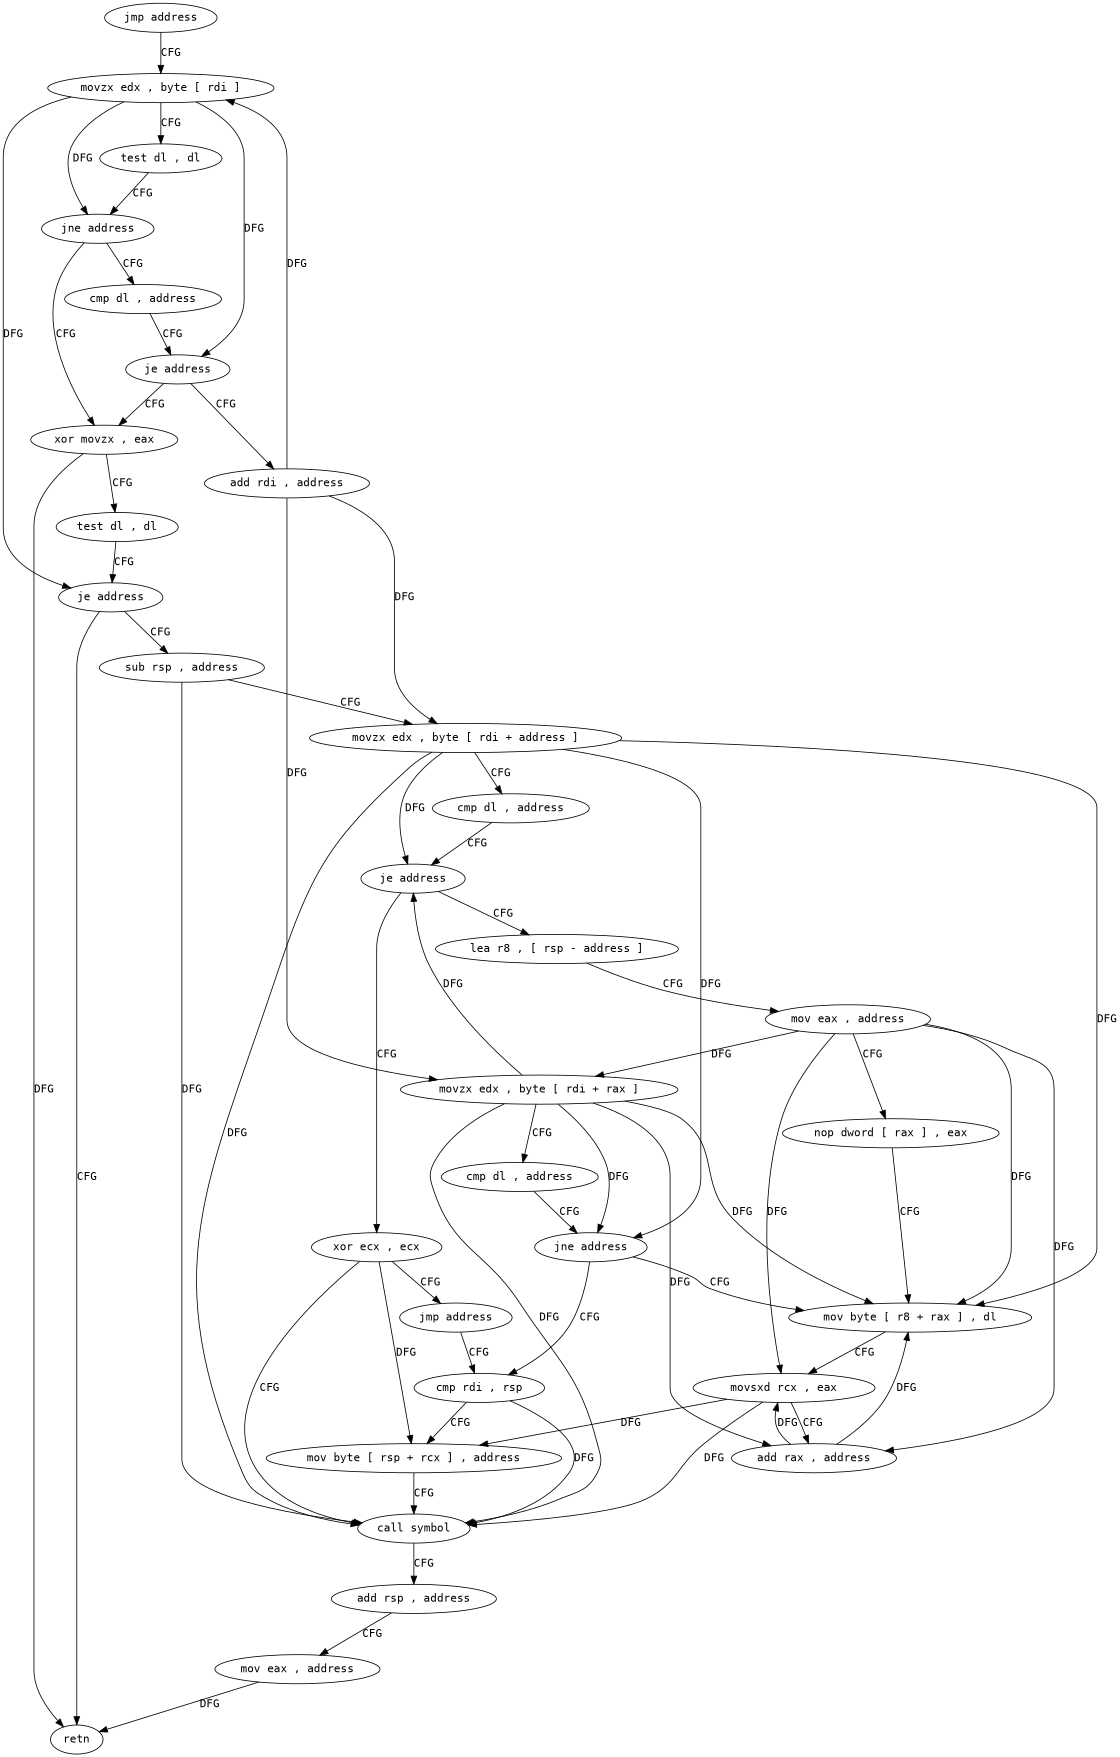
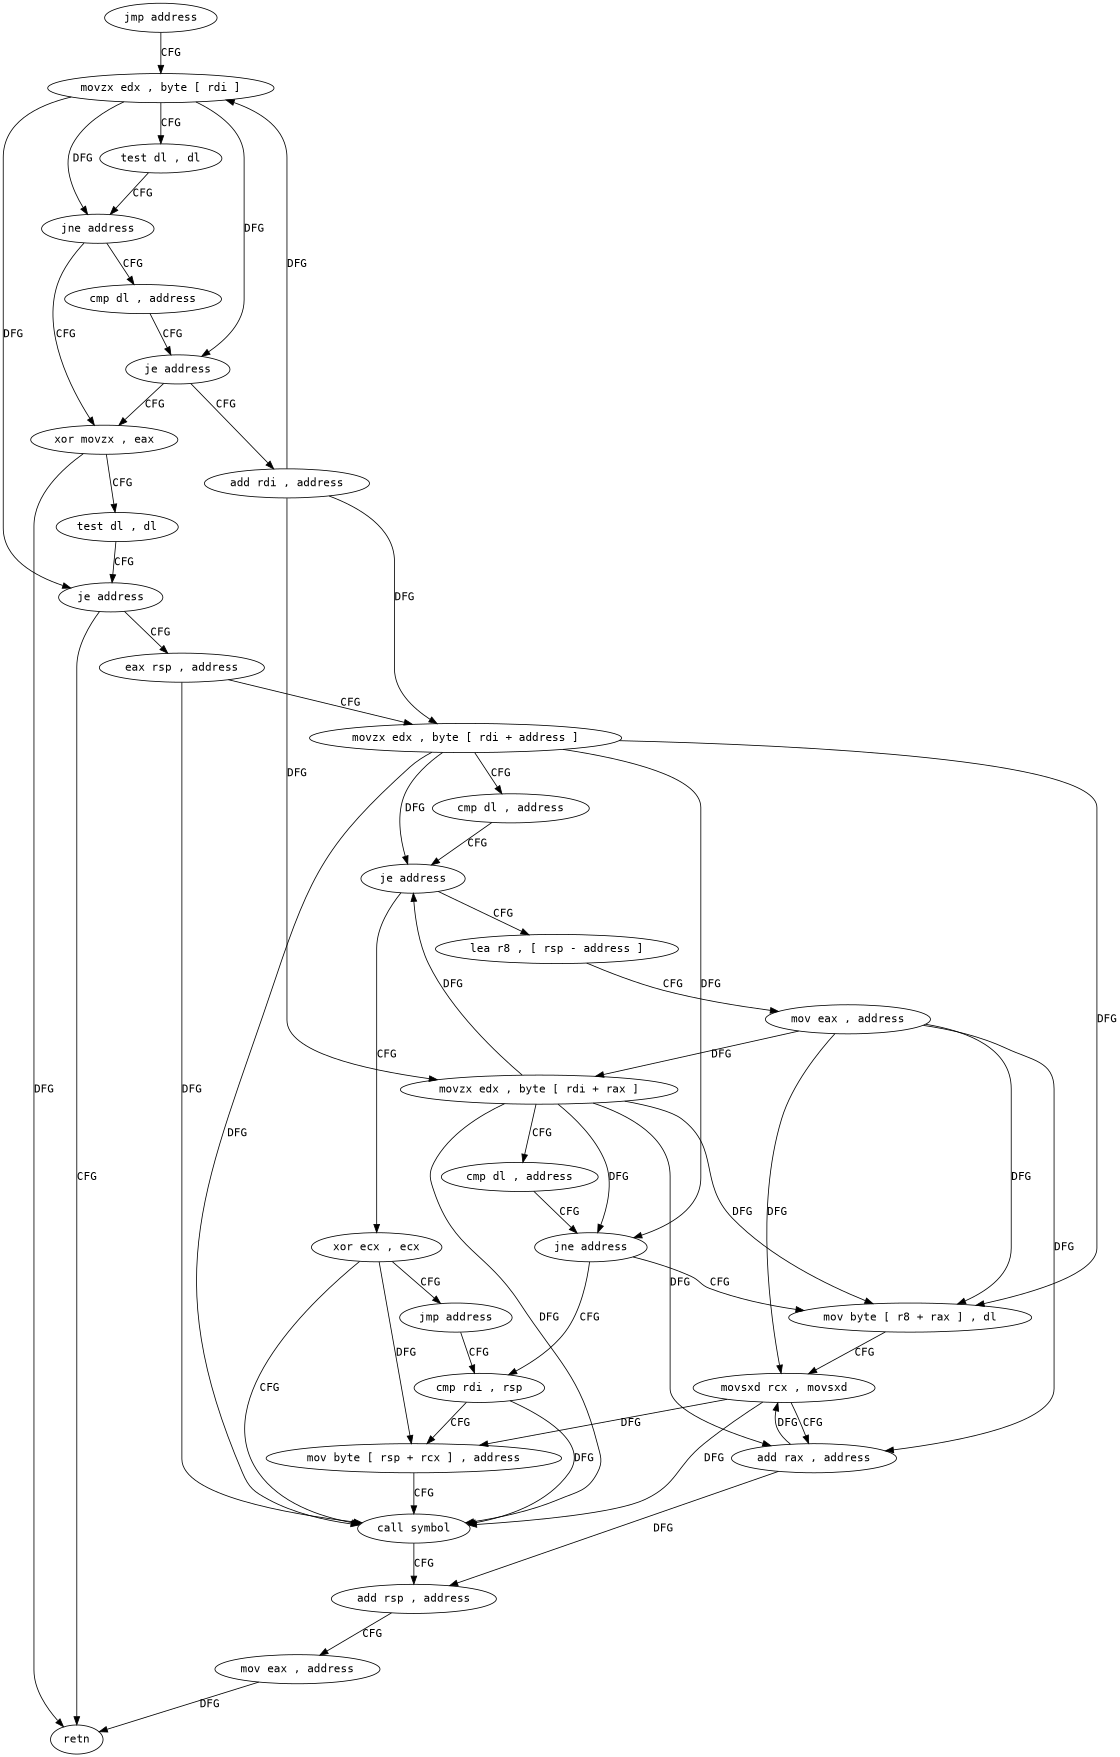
(182, 668) -> (182, 668)
(891, 1133) -> none
(784, 1388) -> (784, 1388)
(884, 1401) -> (618, 1527)
